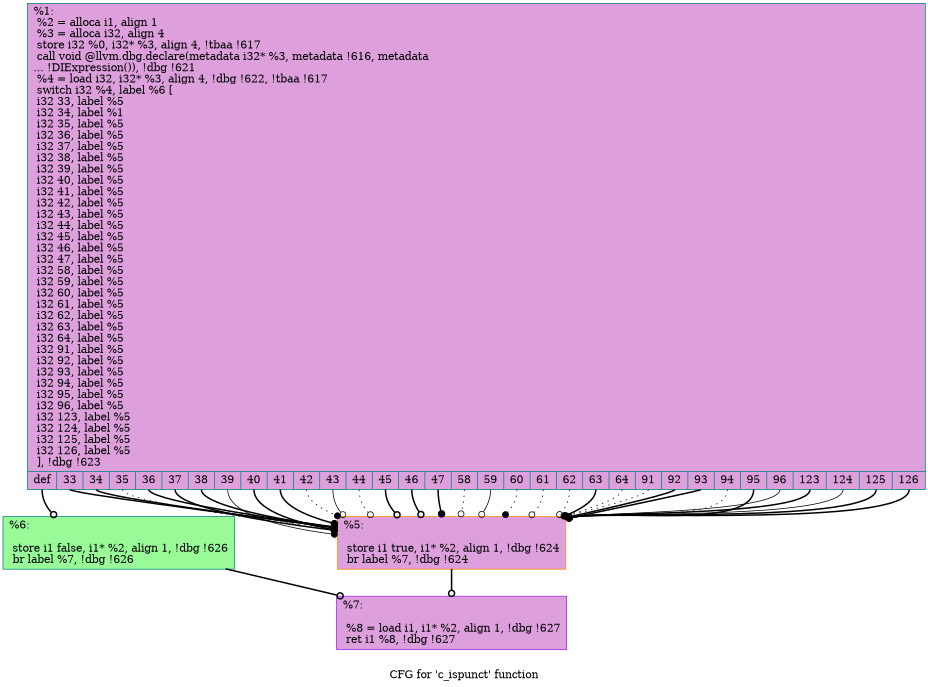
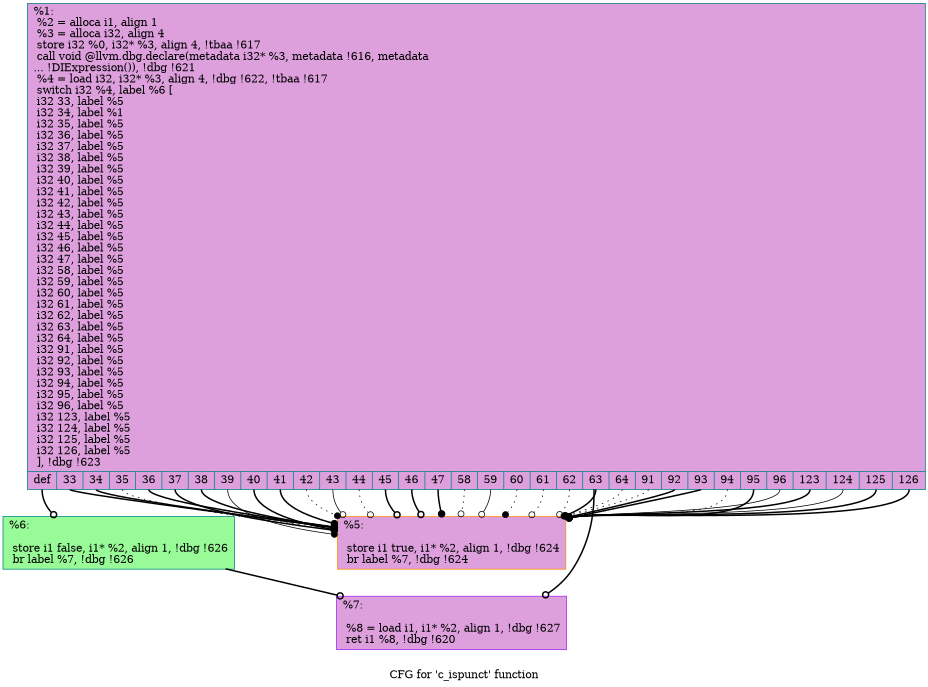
(452, 580) -> (584, 547)
(399, 640) -> (399, 640)
